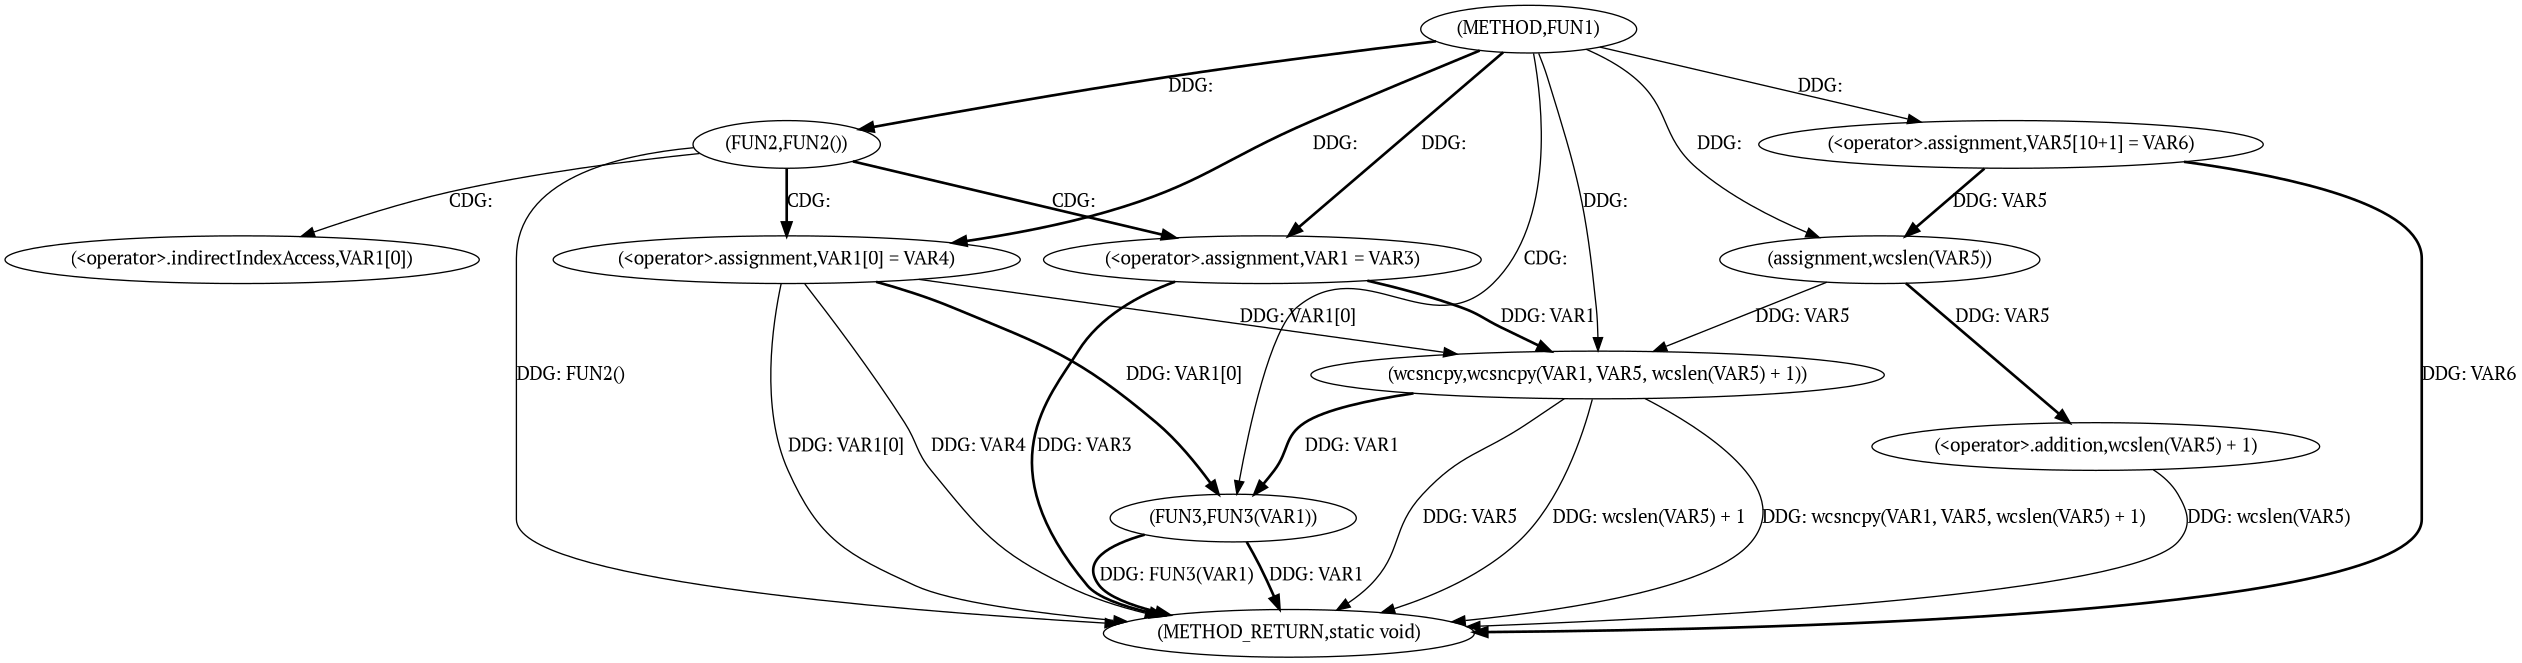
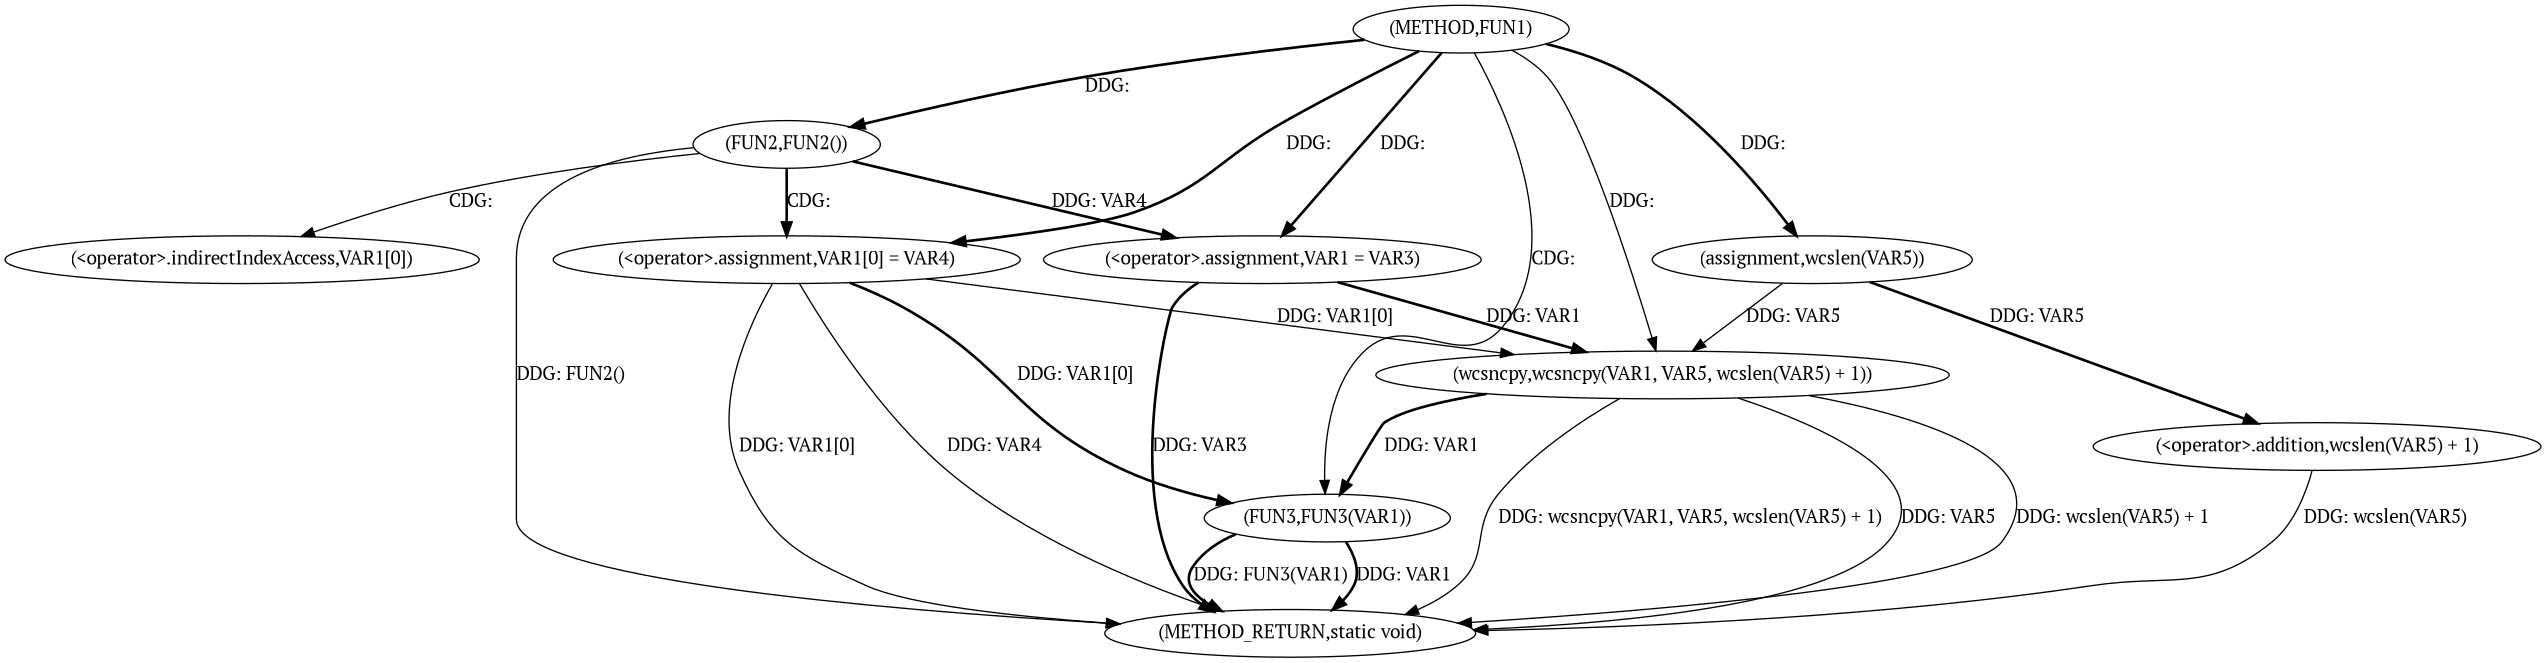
(2011, 144) -> none
(1683, 154) -> (1683, 112)
(1076, 202) -> (1099, 202)
